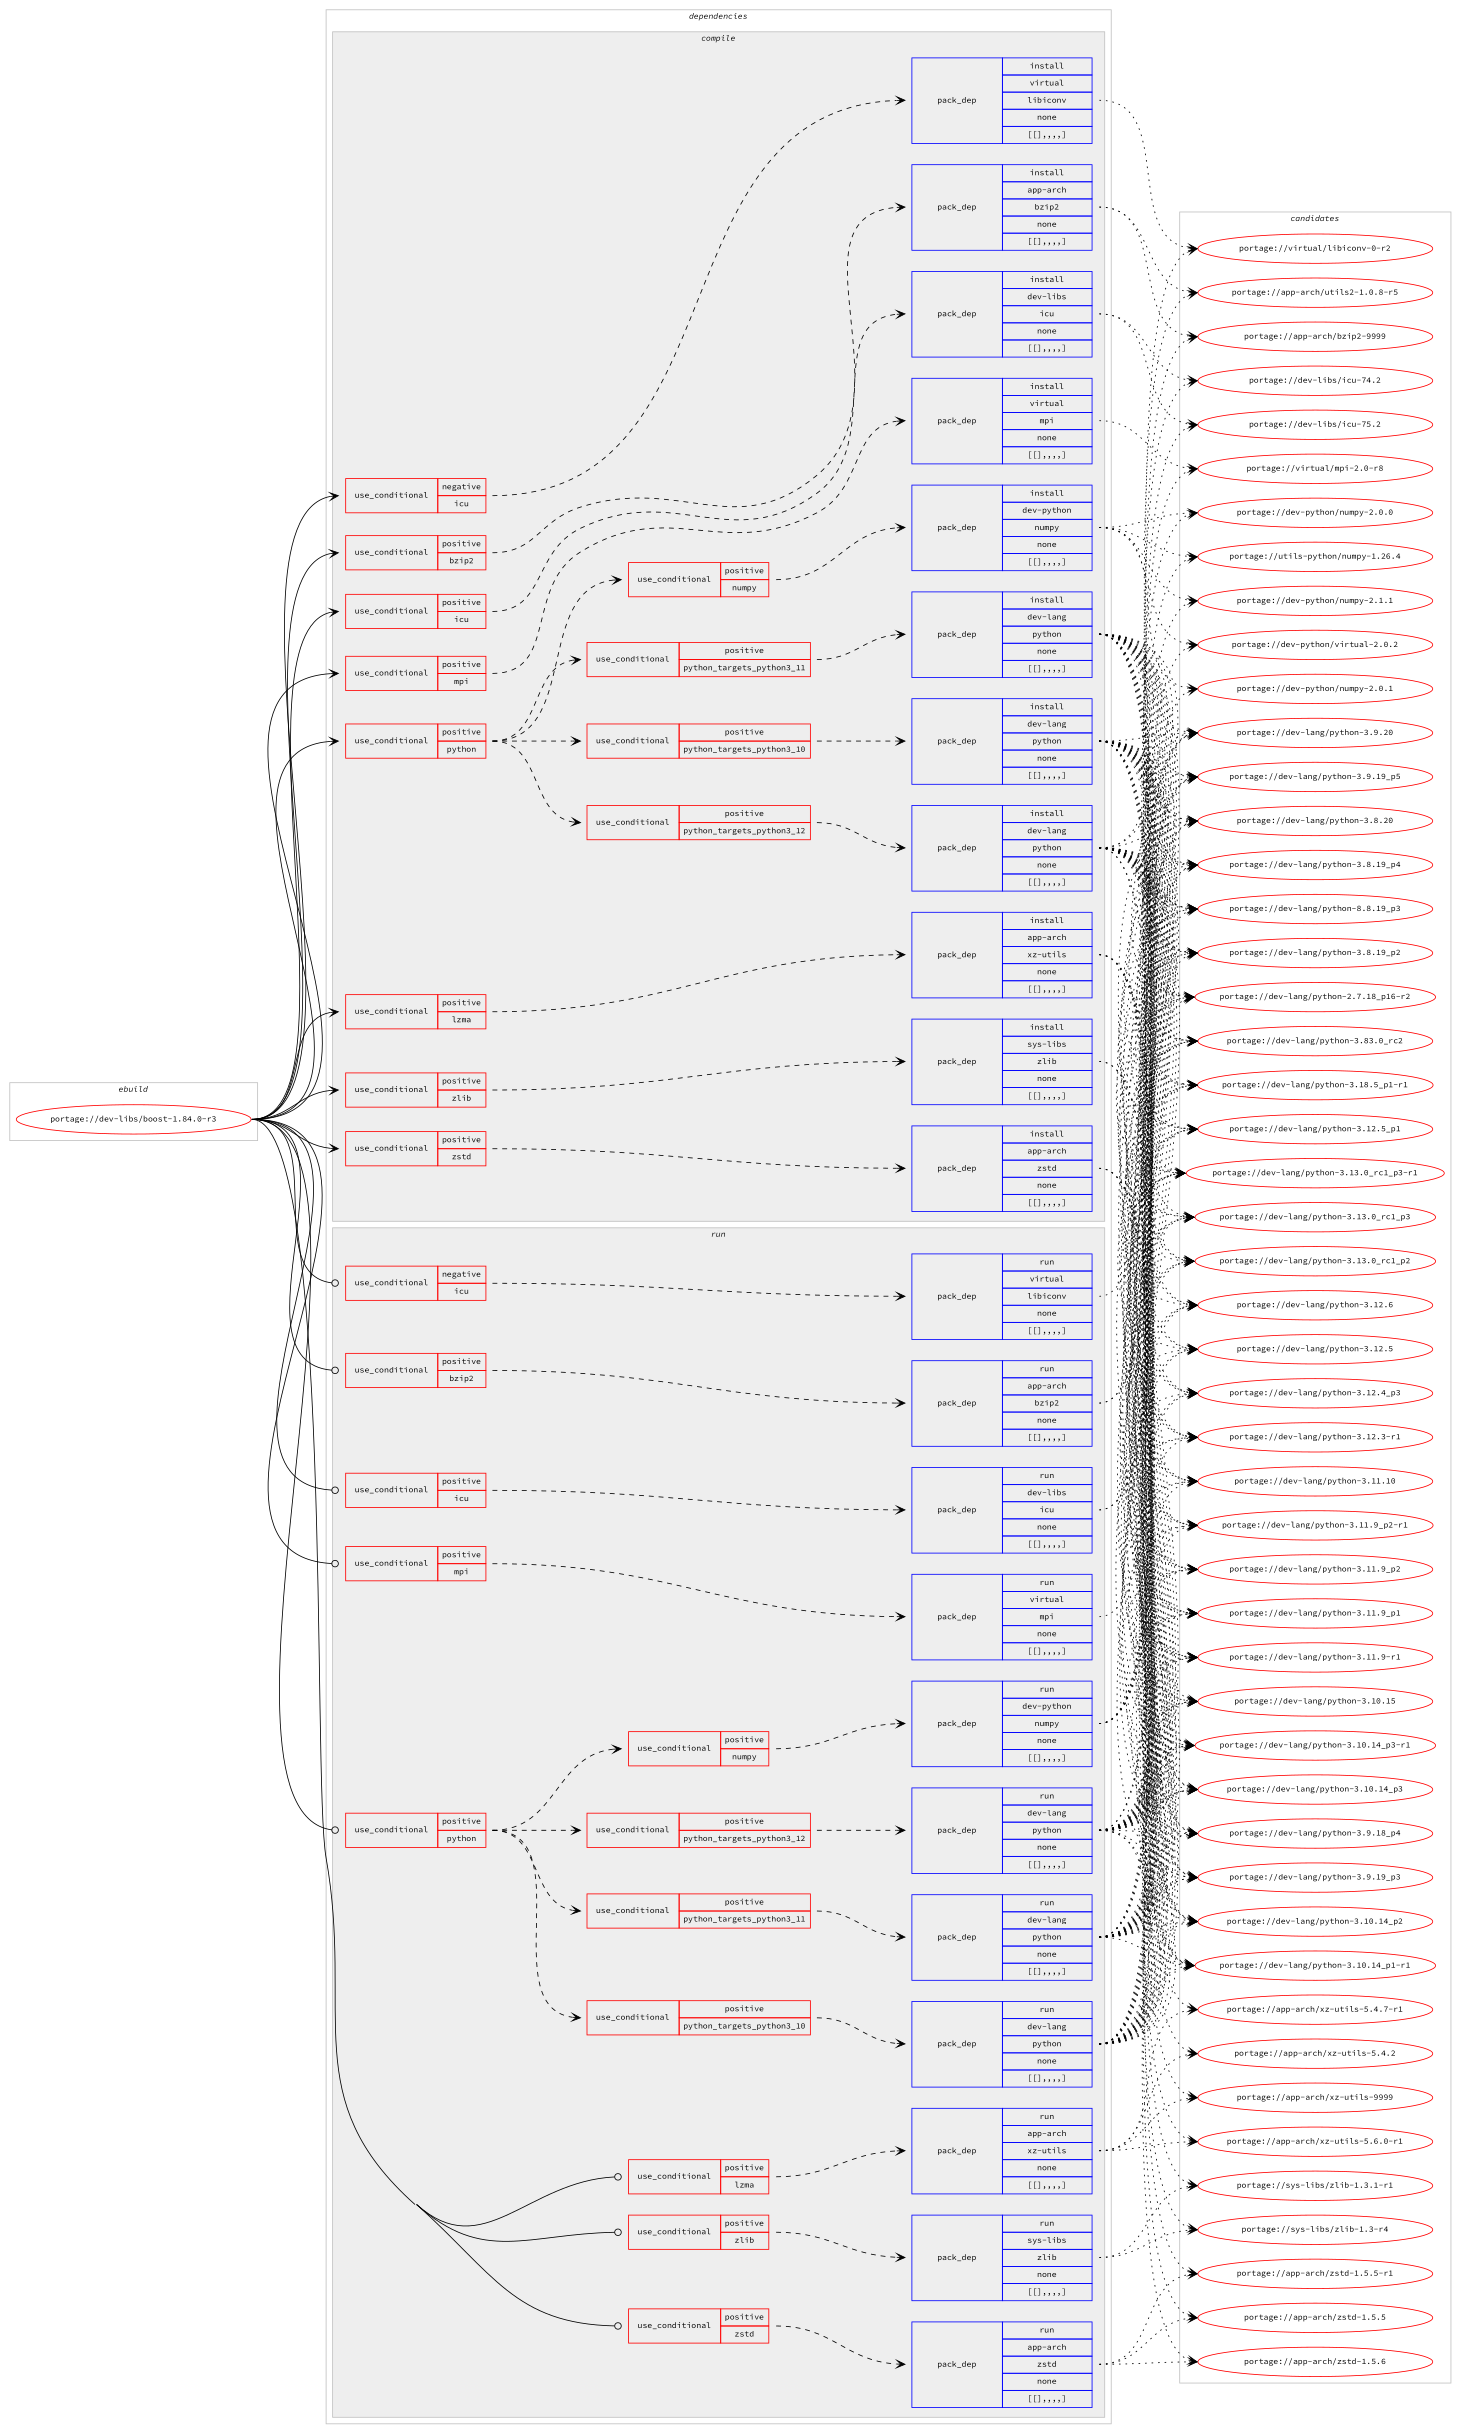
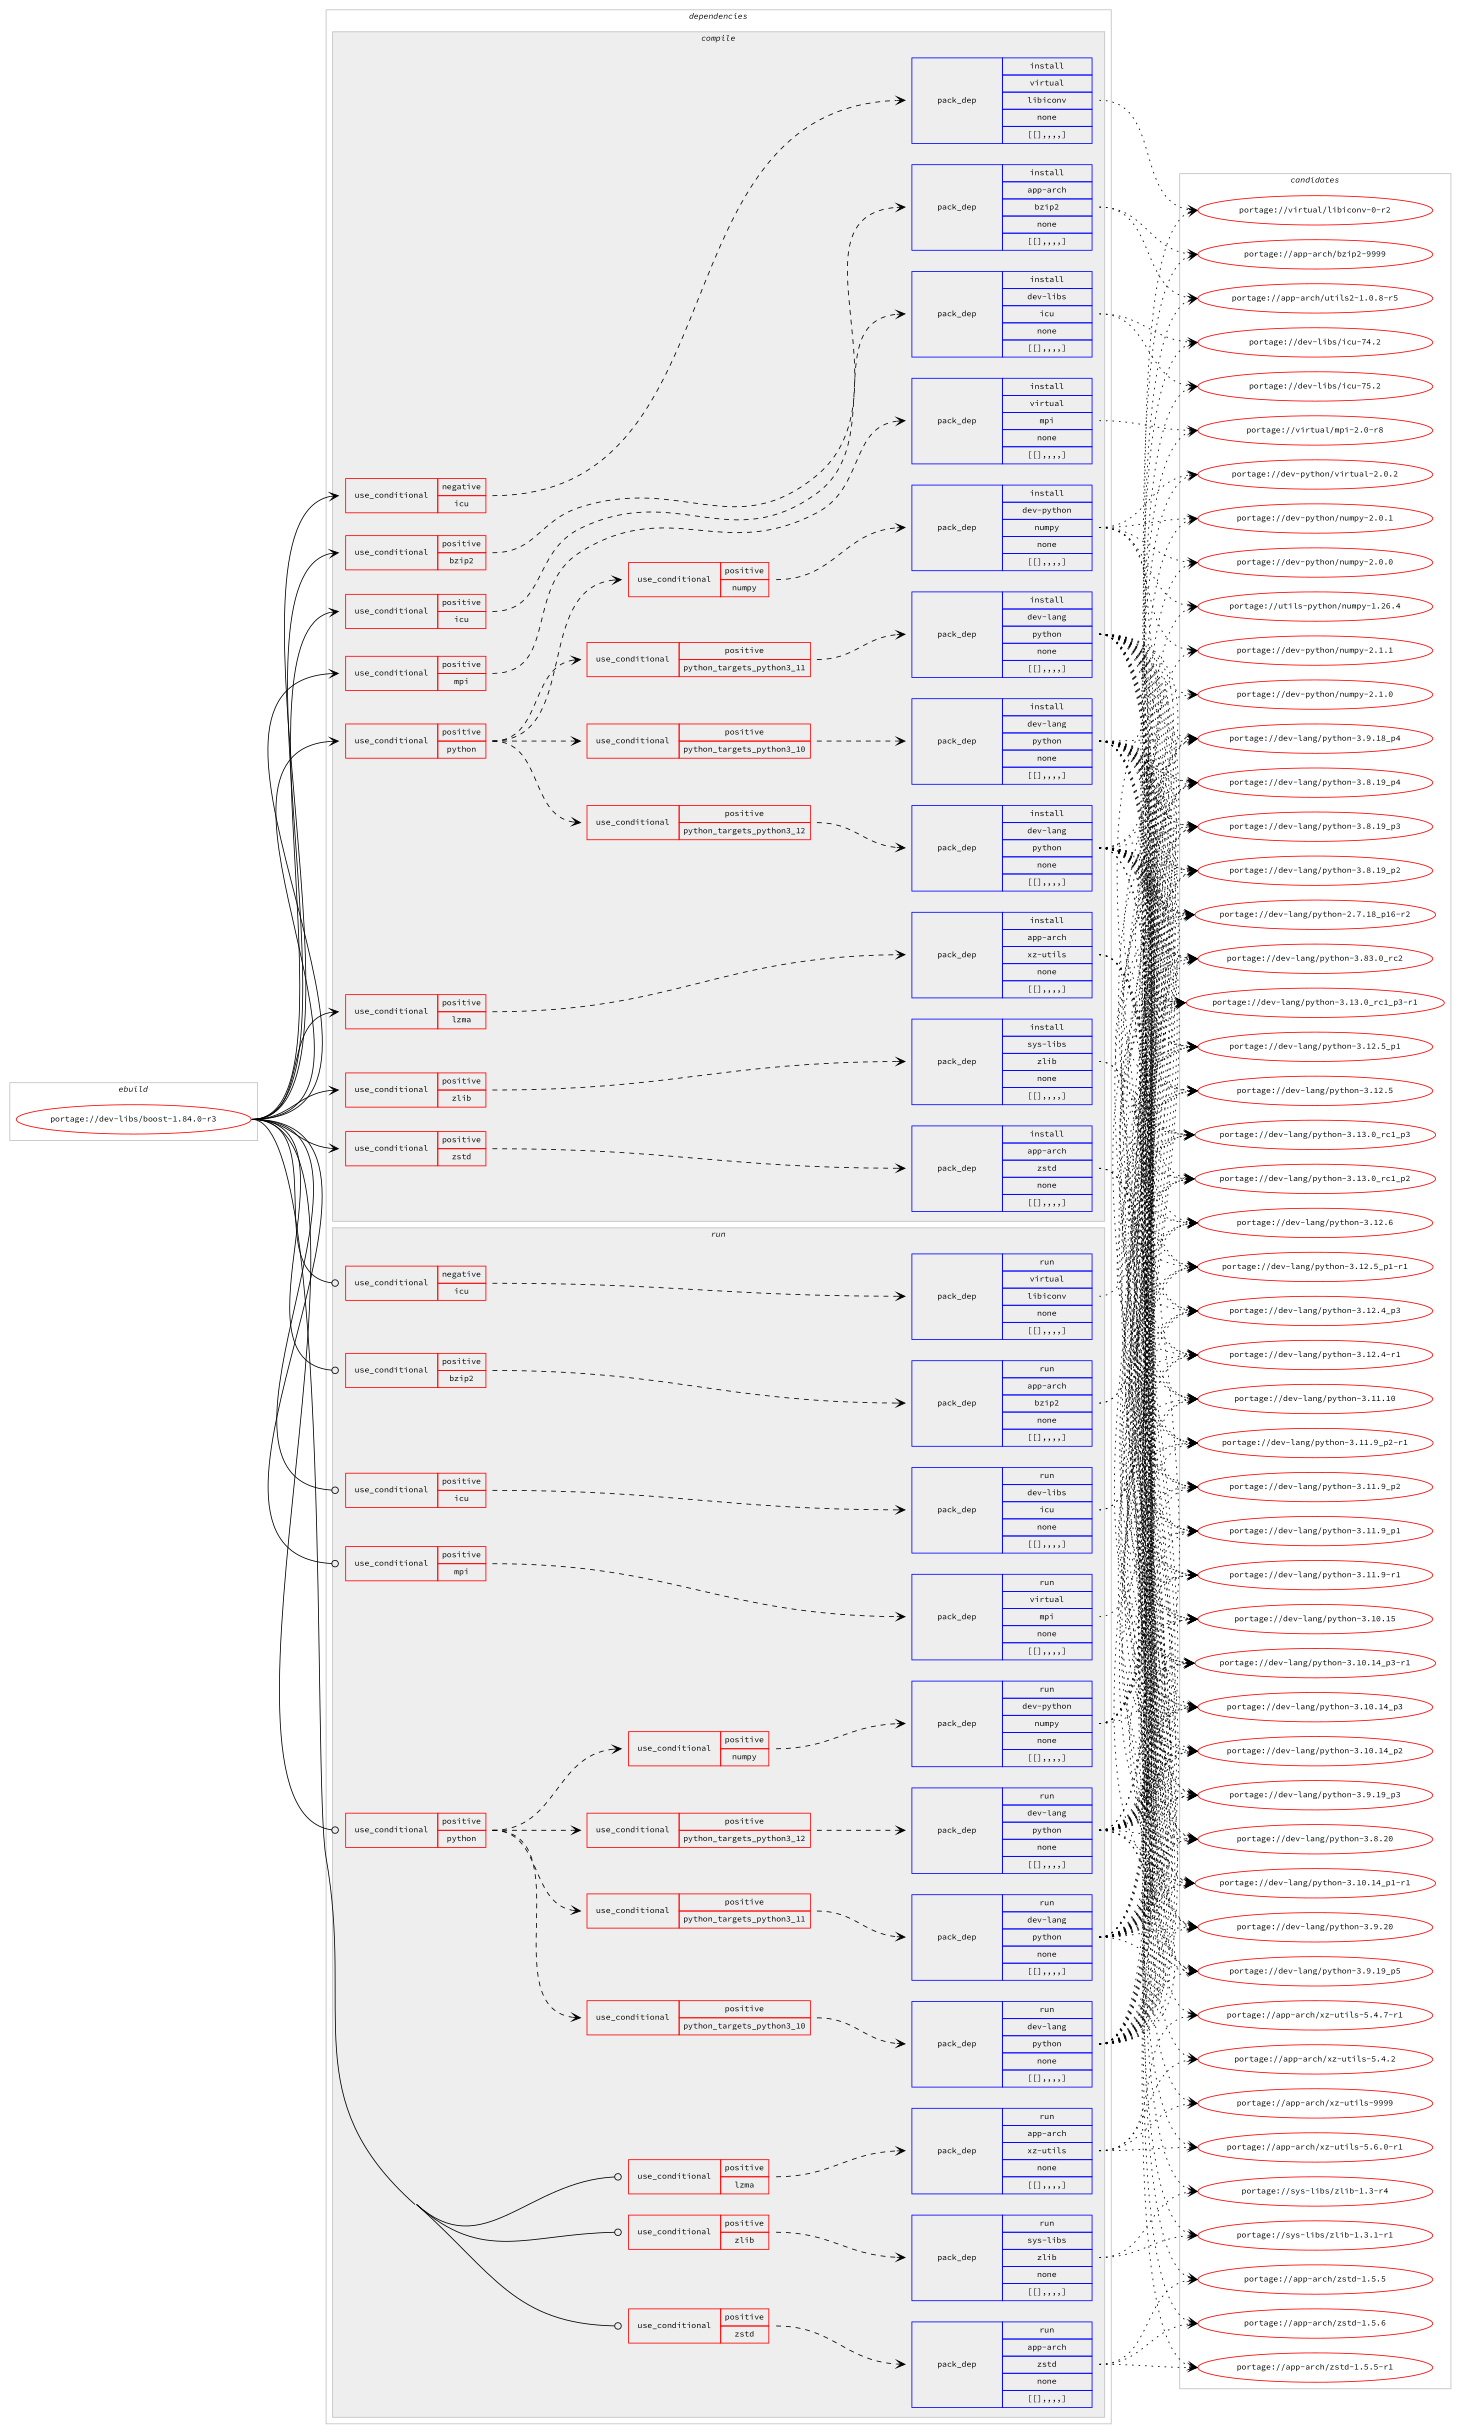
none -> (1315, 695)
(1315, 909) -> (1315, 827)
(1315, 1085) -> (1315, 1267)
(1315, 1437) -> (1315, 1355)
